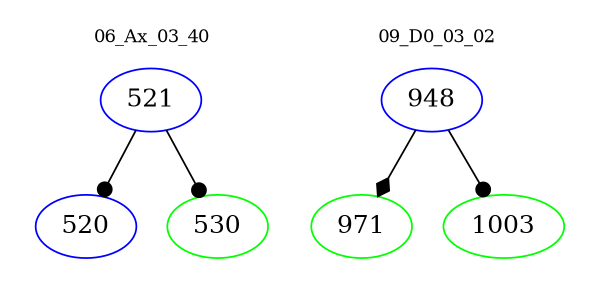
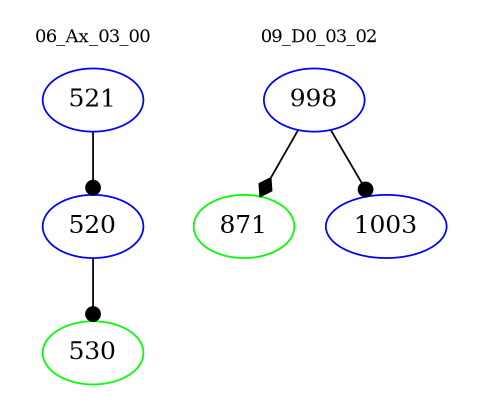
(152, 38) -> (93, 38)
(432, 100) -> (314, 100)
(181, 157) -> (93, 283)
(362, 226) -> (244, 226)
(504, 226) -> (386, 226)
